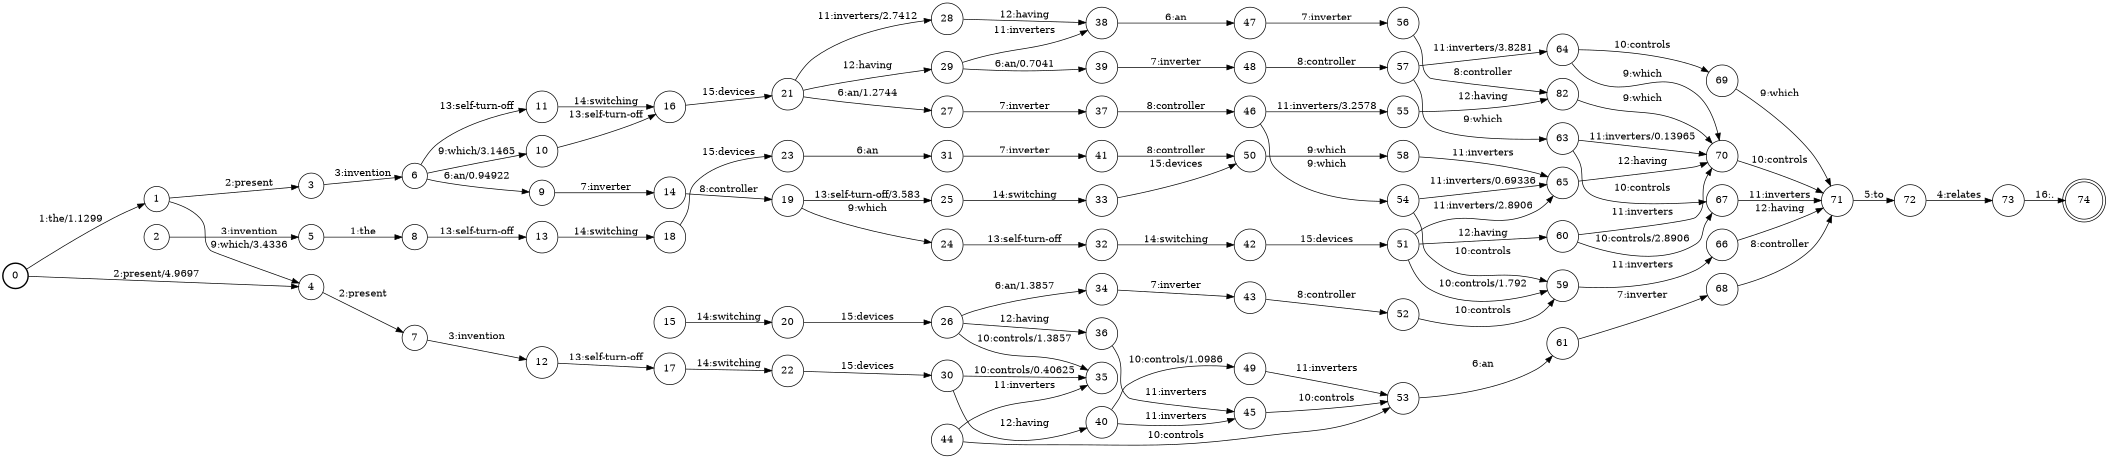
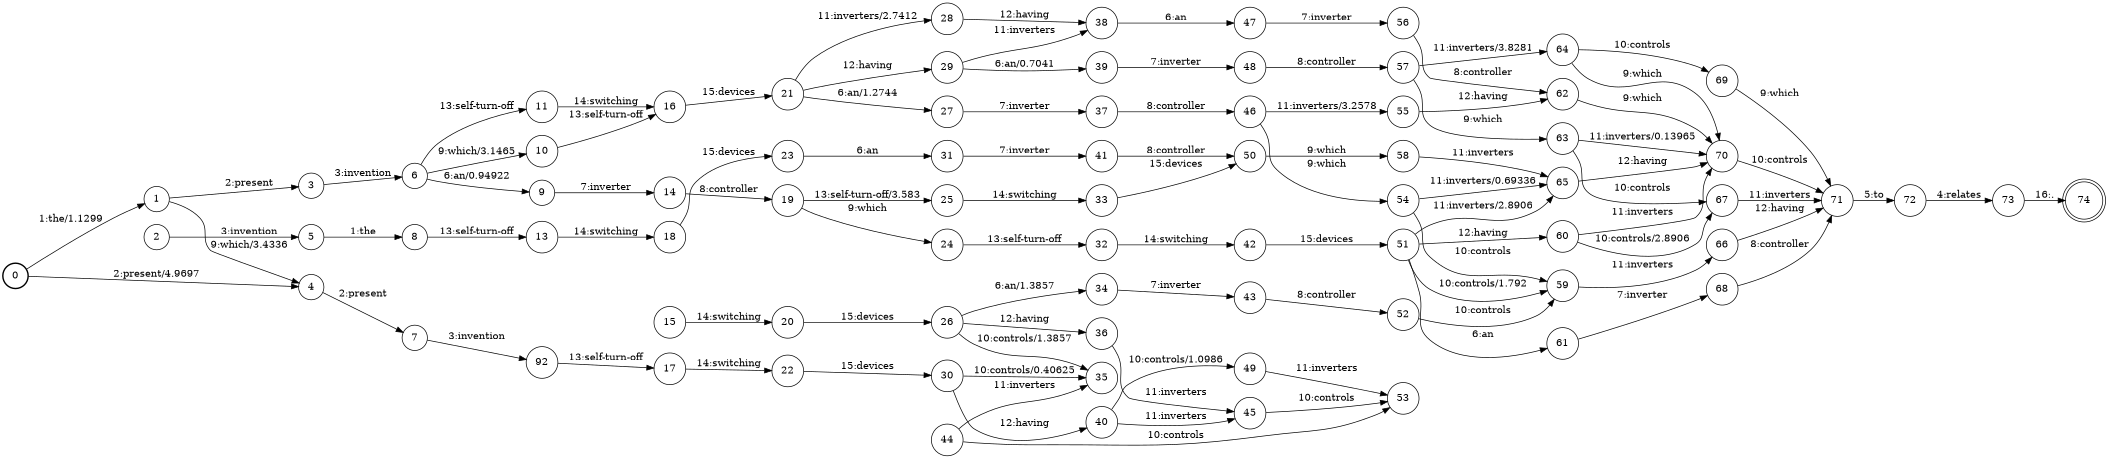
(1563, 94) -> (1563, 94)
(542, 362) -> (542, 362)
(1486, 388) -> (1443, 348)
